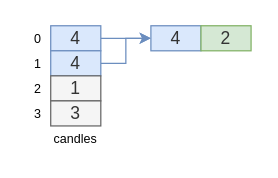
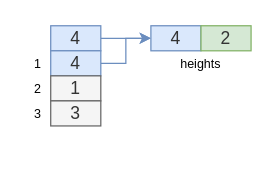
(38, 38) -> none
none -> (201, 63)
(76, 138) -> none
